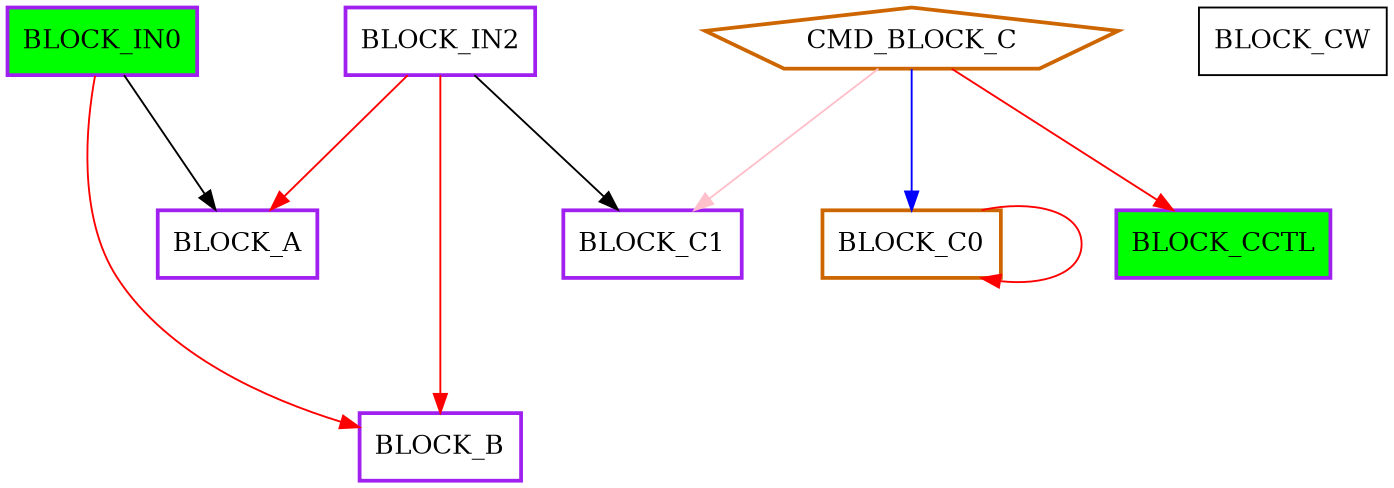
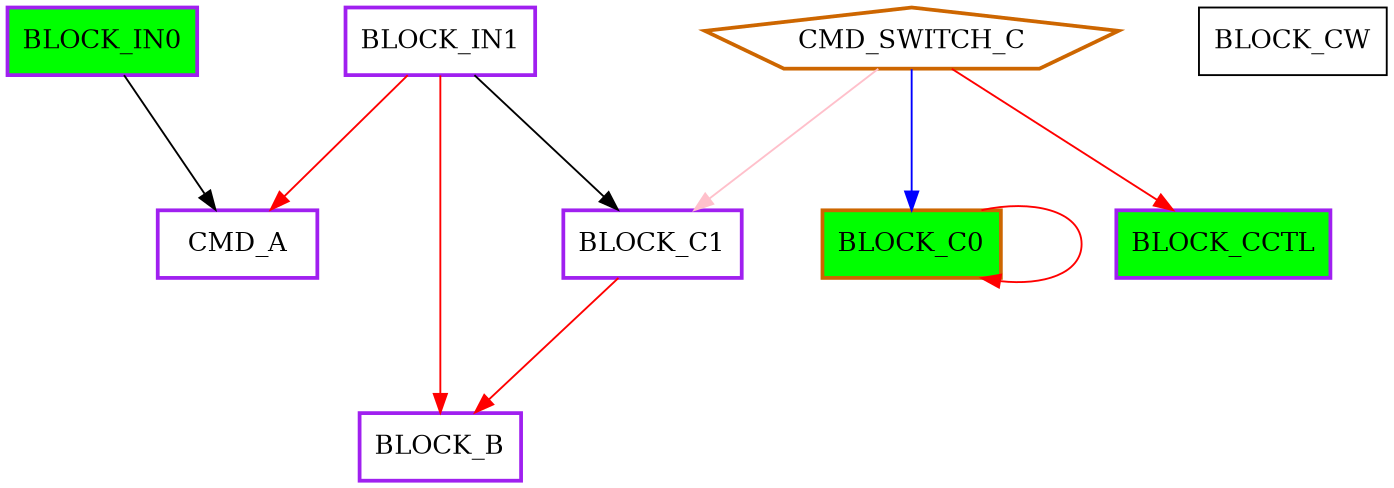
(440, 41) -> (440, 41)
(912, 41) -> (912, 41)
(238, 244) -> (238, 244)
(912, 244) -> (912, 244)
(137, 303) -> (554, 339)
